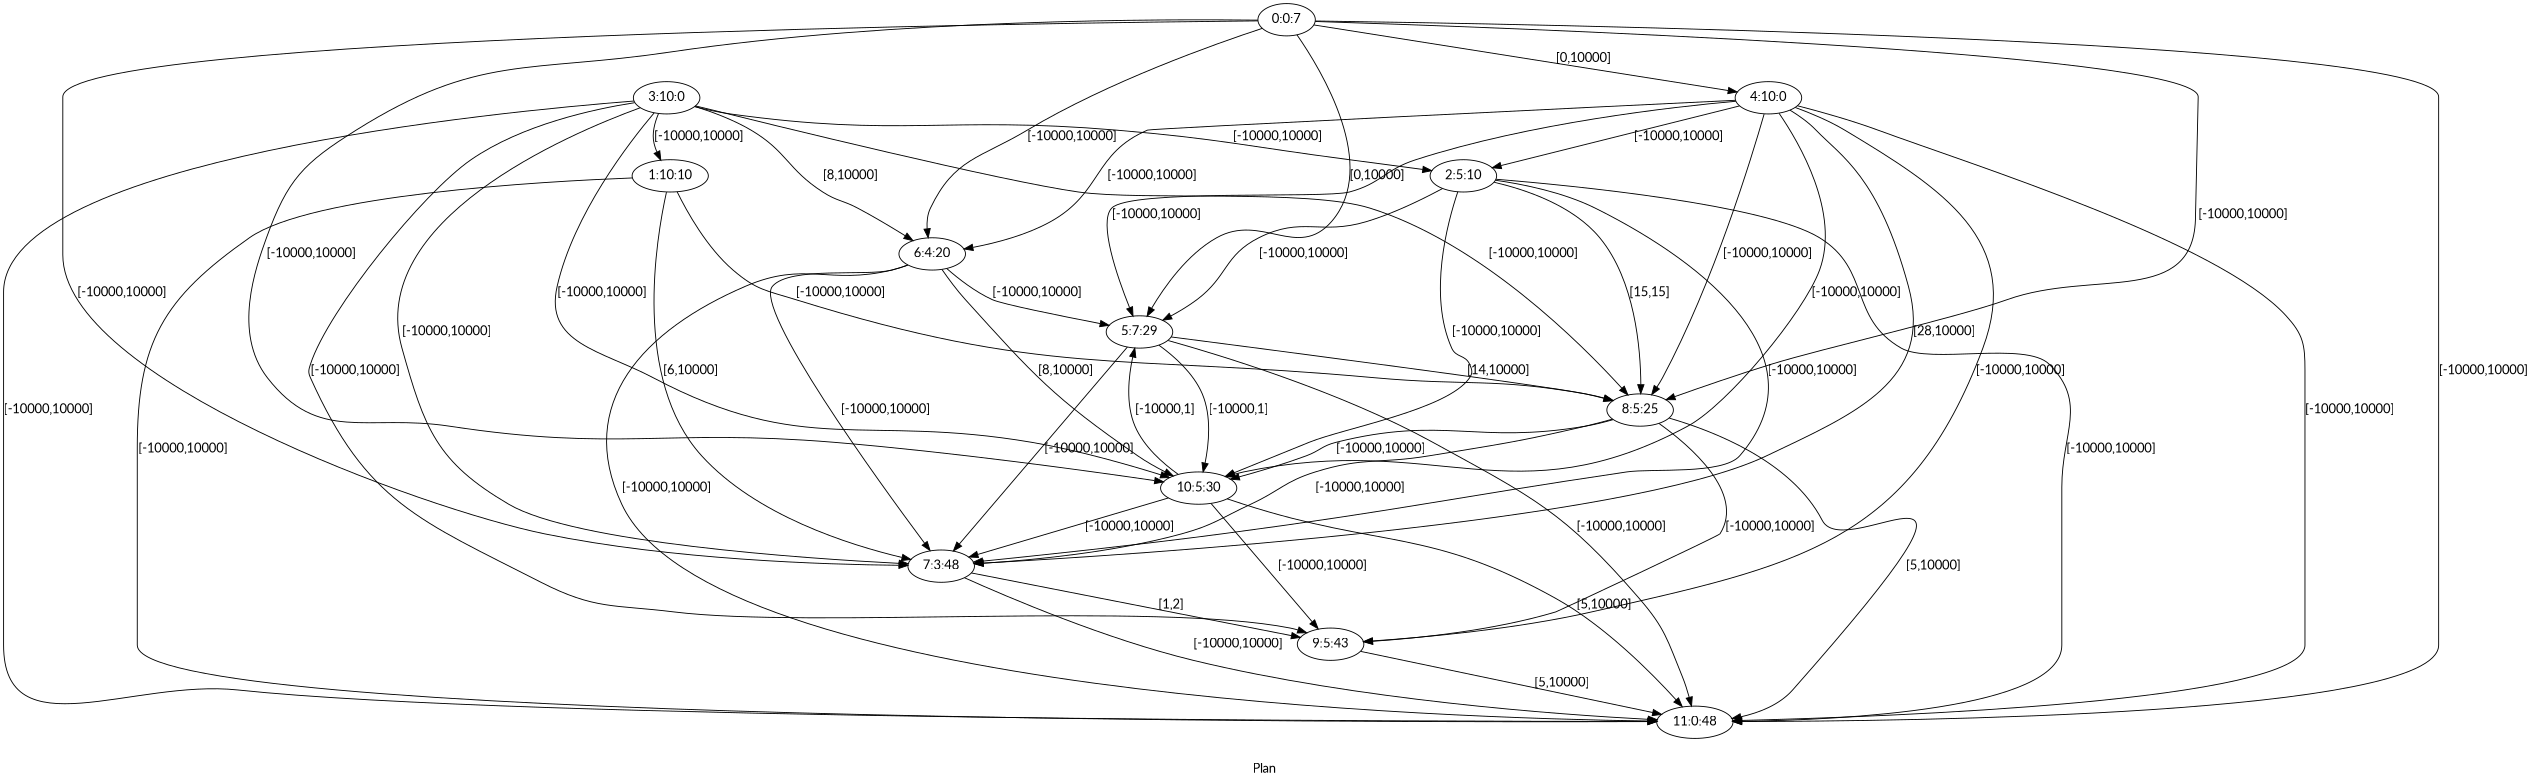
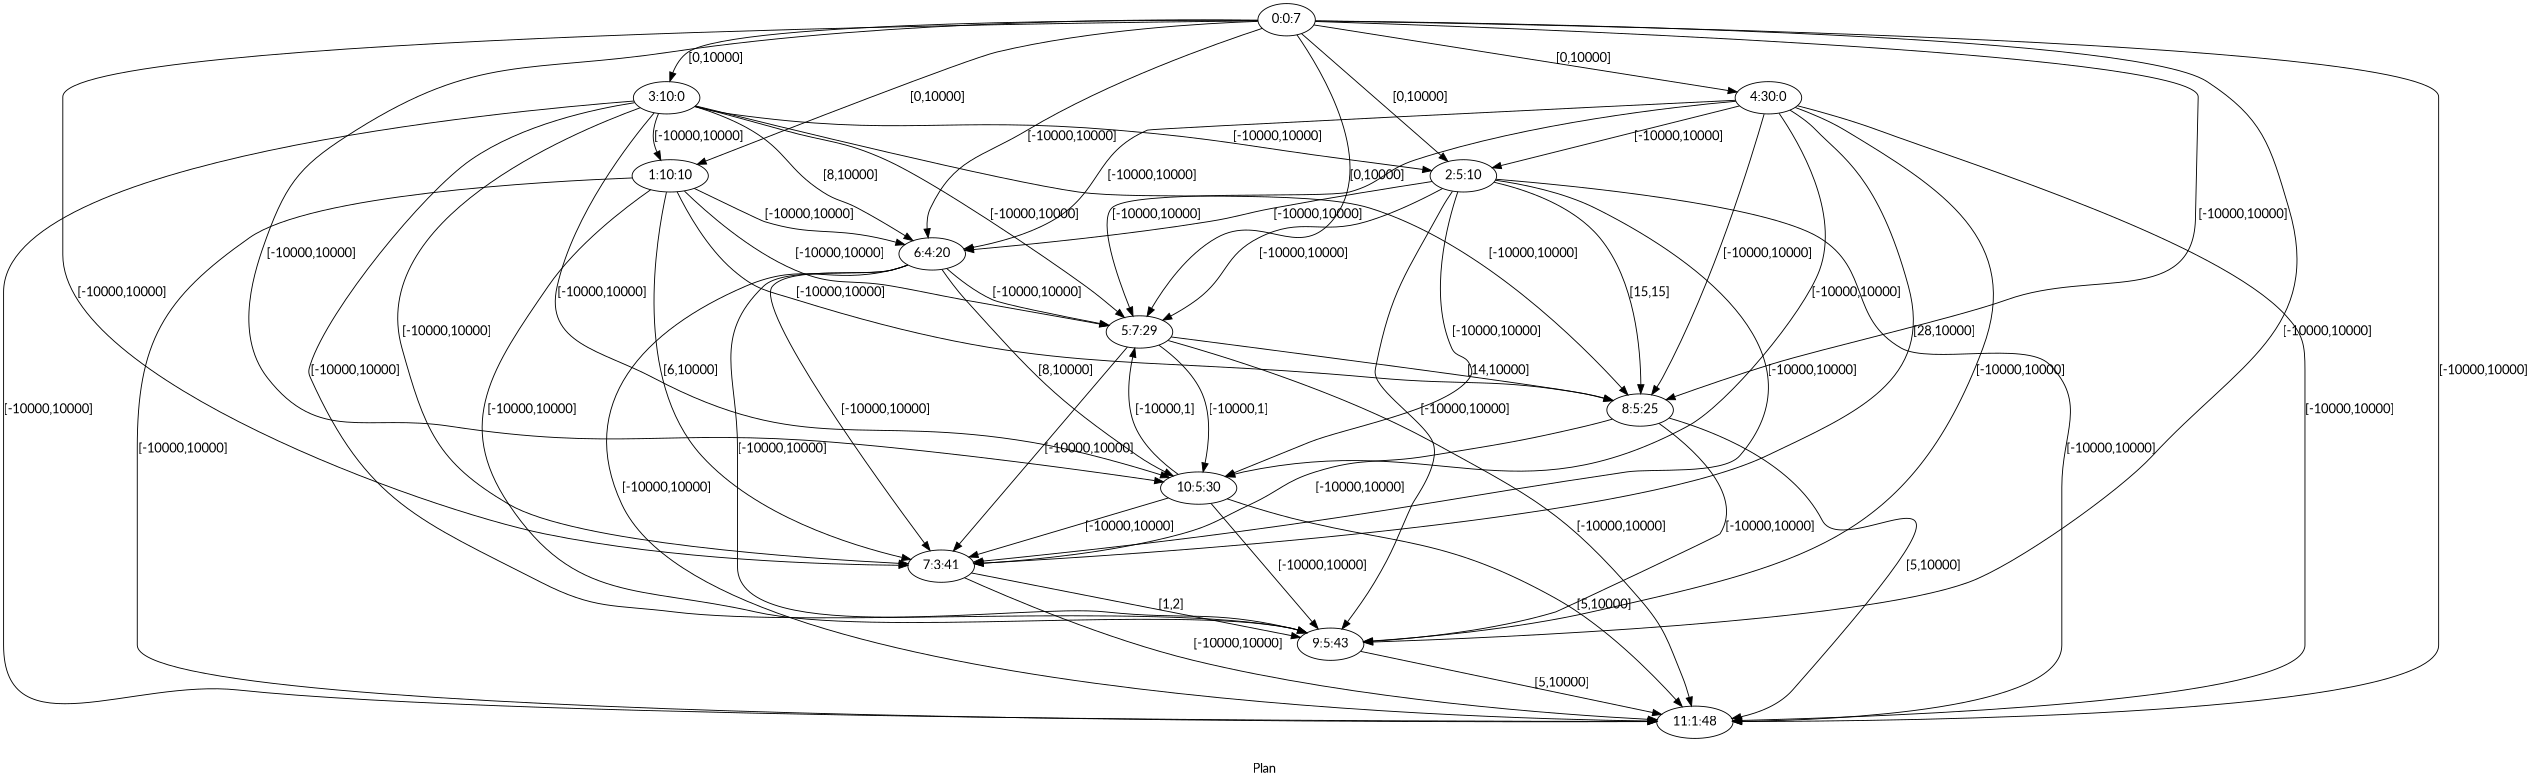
none -> (959, 24)
none -> (974, 59)
none -> (1371, 95)
(1768, 98) -> (1768, 98)
none -> (921, 178)
none -> (1204, 222)
none -> (792, 228)
none -> (2296, 245)
none -> (880, 284)
none -> (1395, 401)
(1423, 431) -> none
(941, 566) -> (941, 566)
none -> (697, 601)
none -> (790, 609)
(1695, 722) -> (1695, 722)
